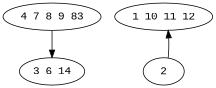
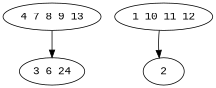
(52, 17) -> (52, 17)
(169, 48) -> (159, 40)
(52, 71) -> (52, 71)
